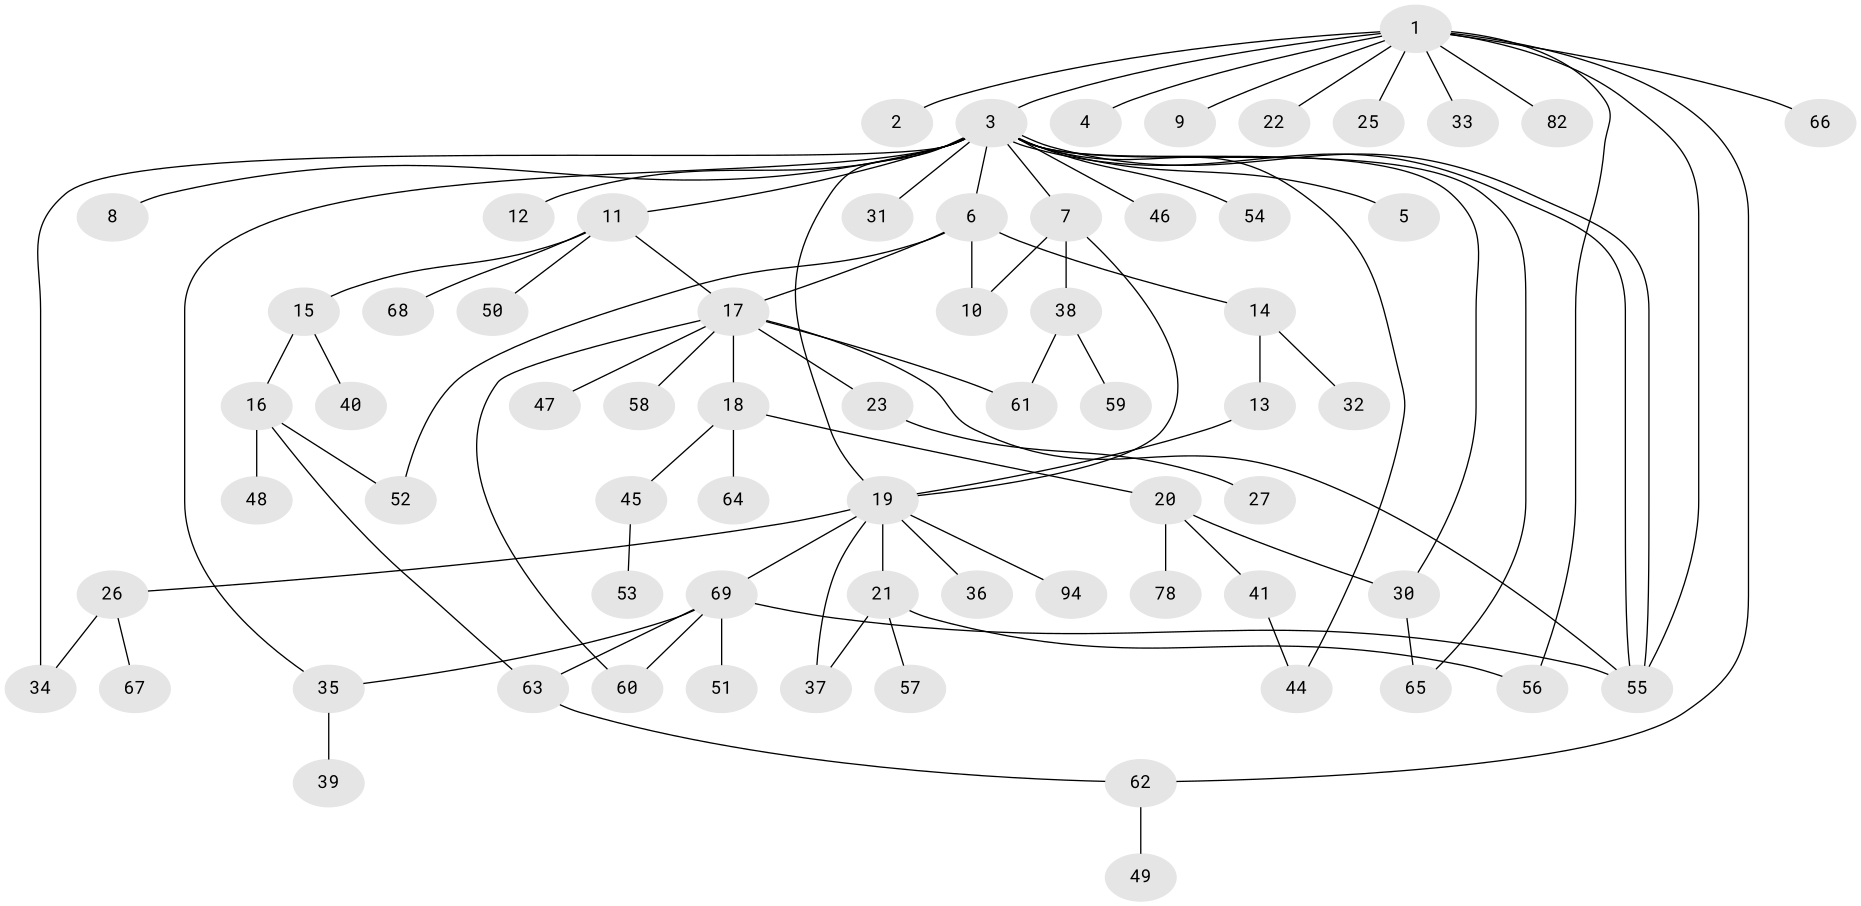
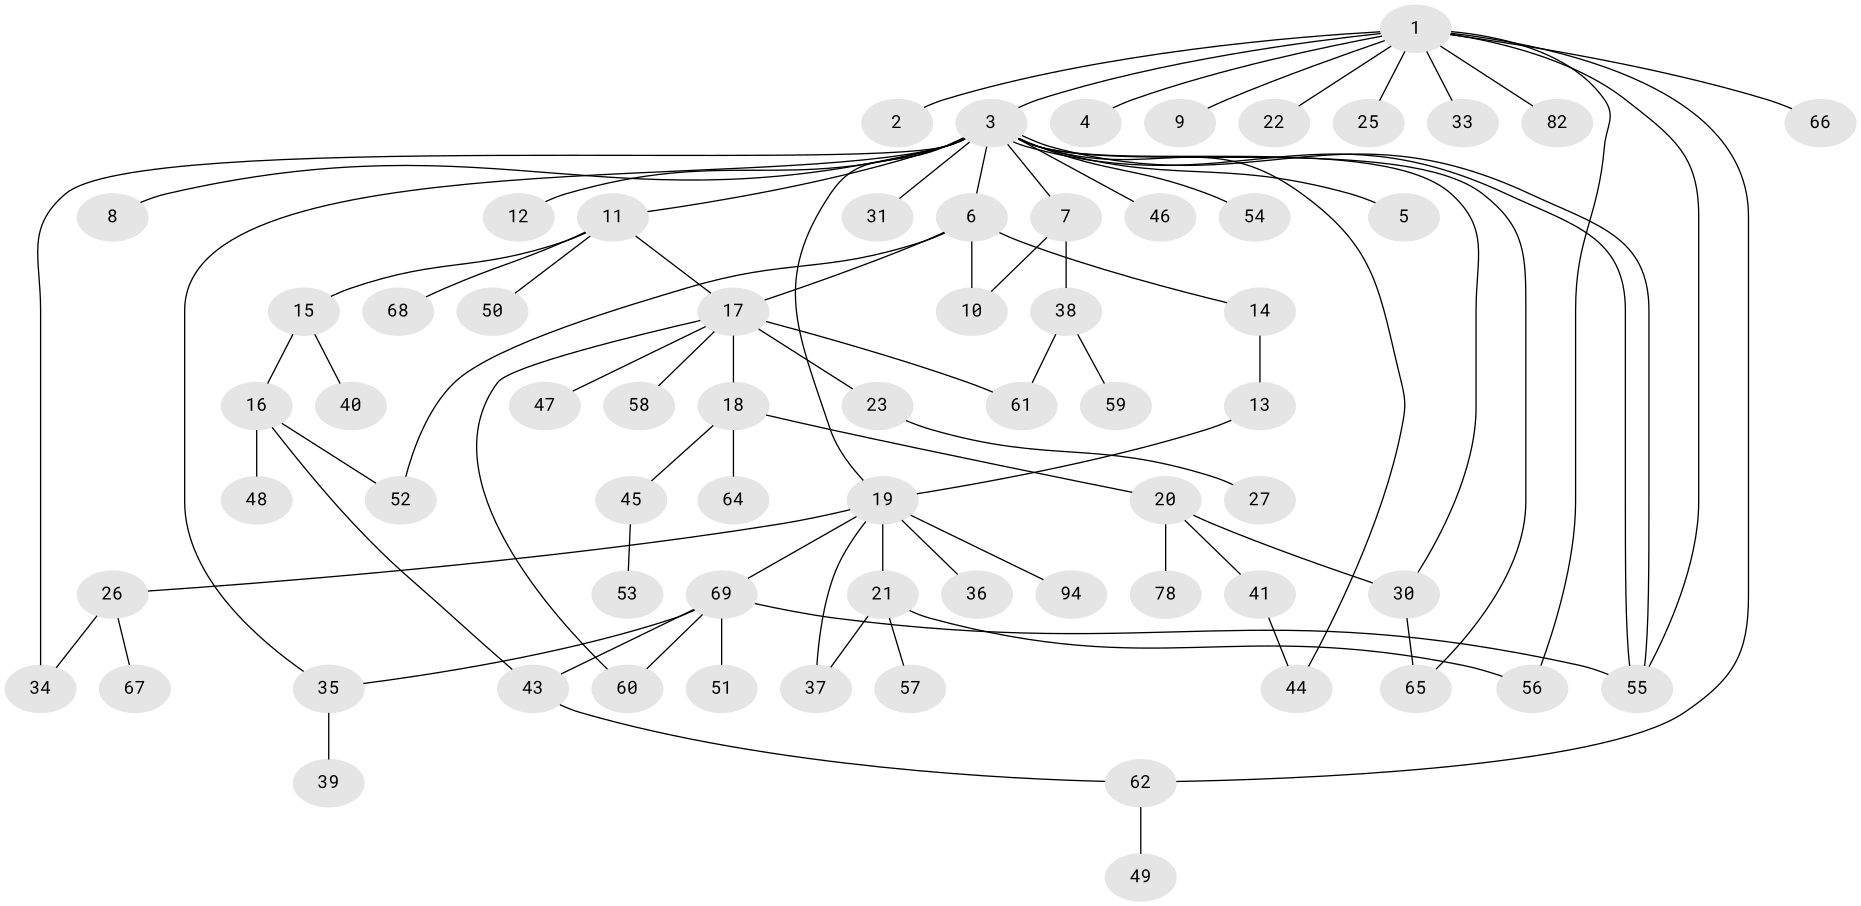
(1354, 406) -> none
(1160, 432) -> none
(1203, 456) -> none
(533, 689) -> (533, 689)
